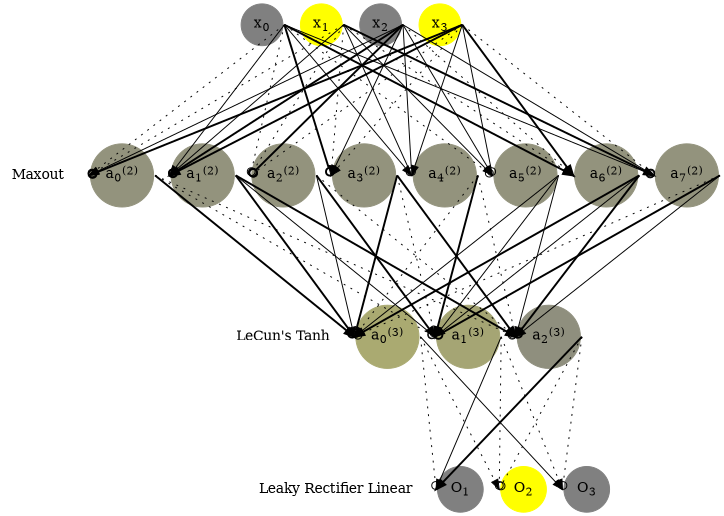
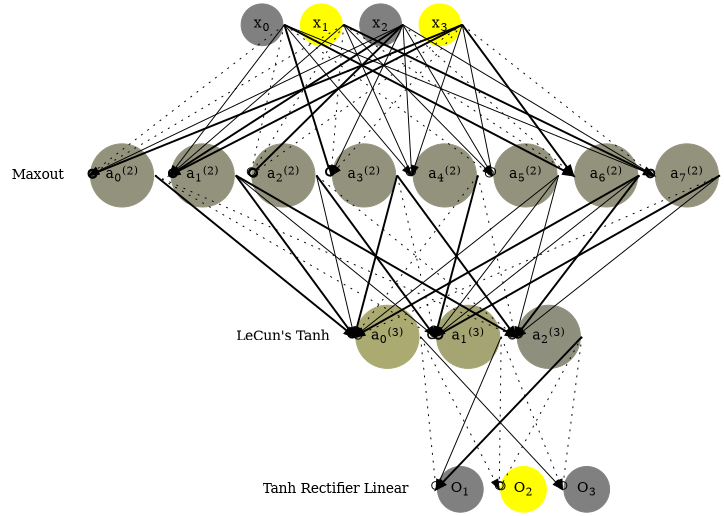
(336, 489) -> (336, 489)
